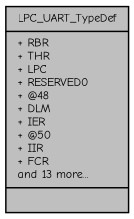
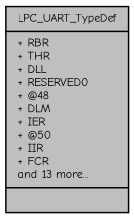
(33, 69) -> (32, 69)
